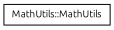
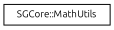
(57, 15) -> (57, 15)
